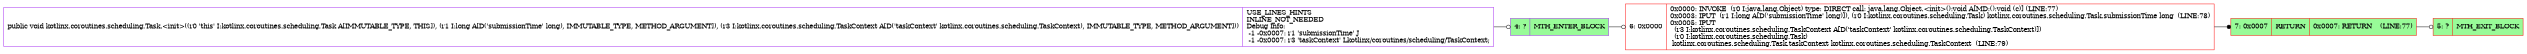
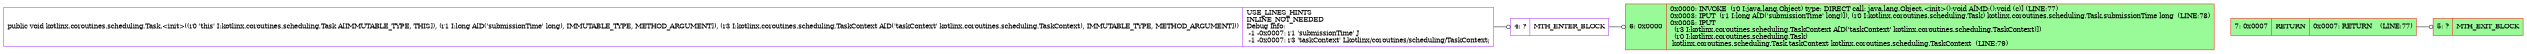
(1560, 27) -> (1560, 27)
(1920, 27) -> (1920, 27)
(2221, 27) -> none
